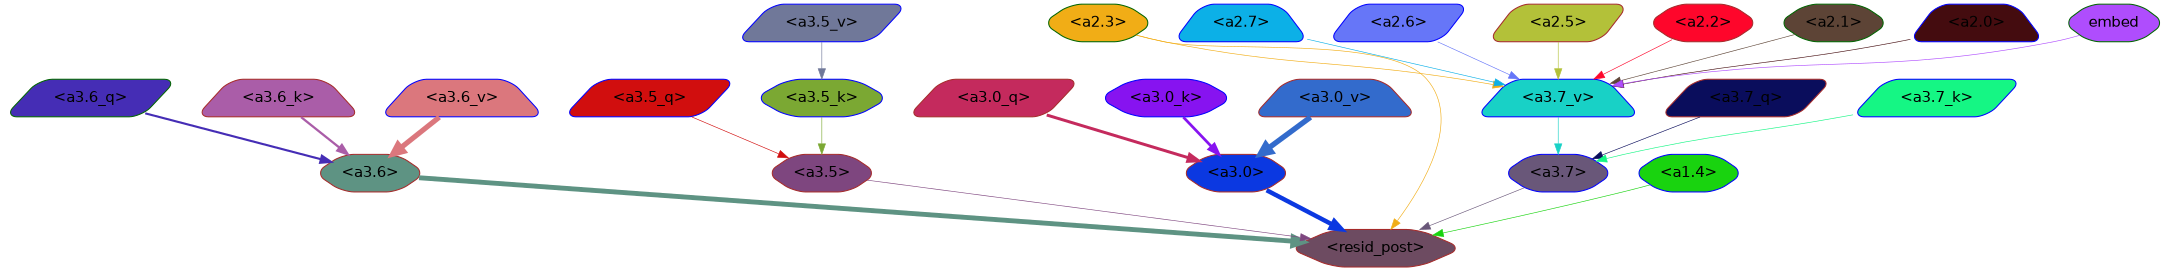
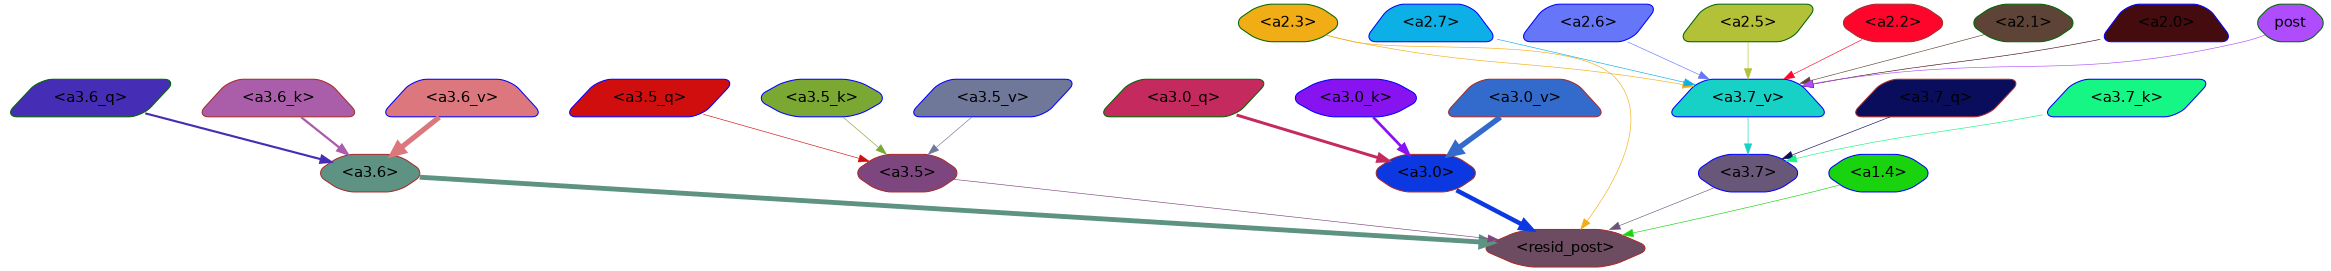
(1558, 23) -> (1748, 23)
(2114, 23) -> (2290, 23)
(822, 55) -> (954, 132)
(994, 98) -> (1184, 98)
